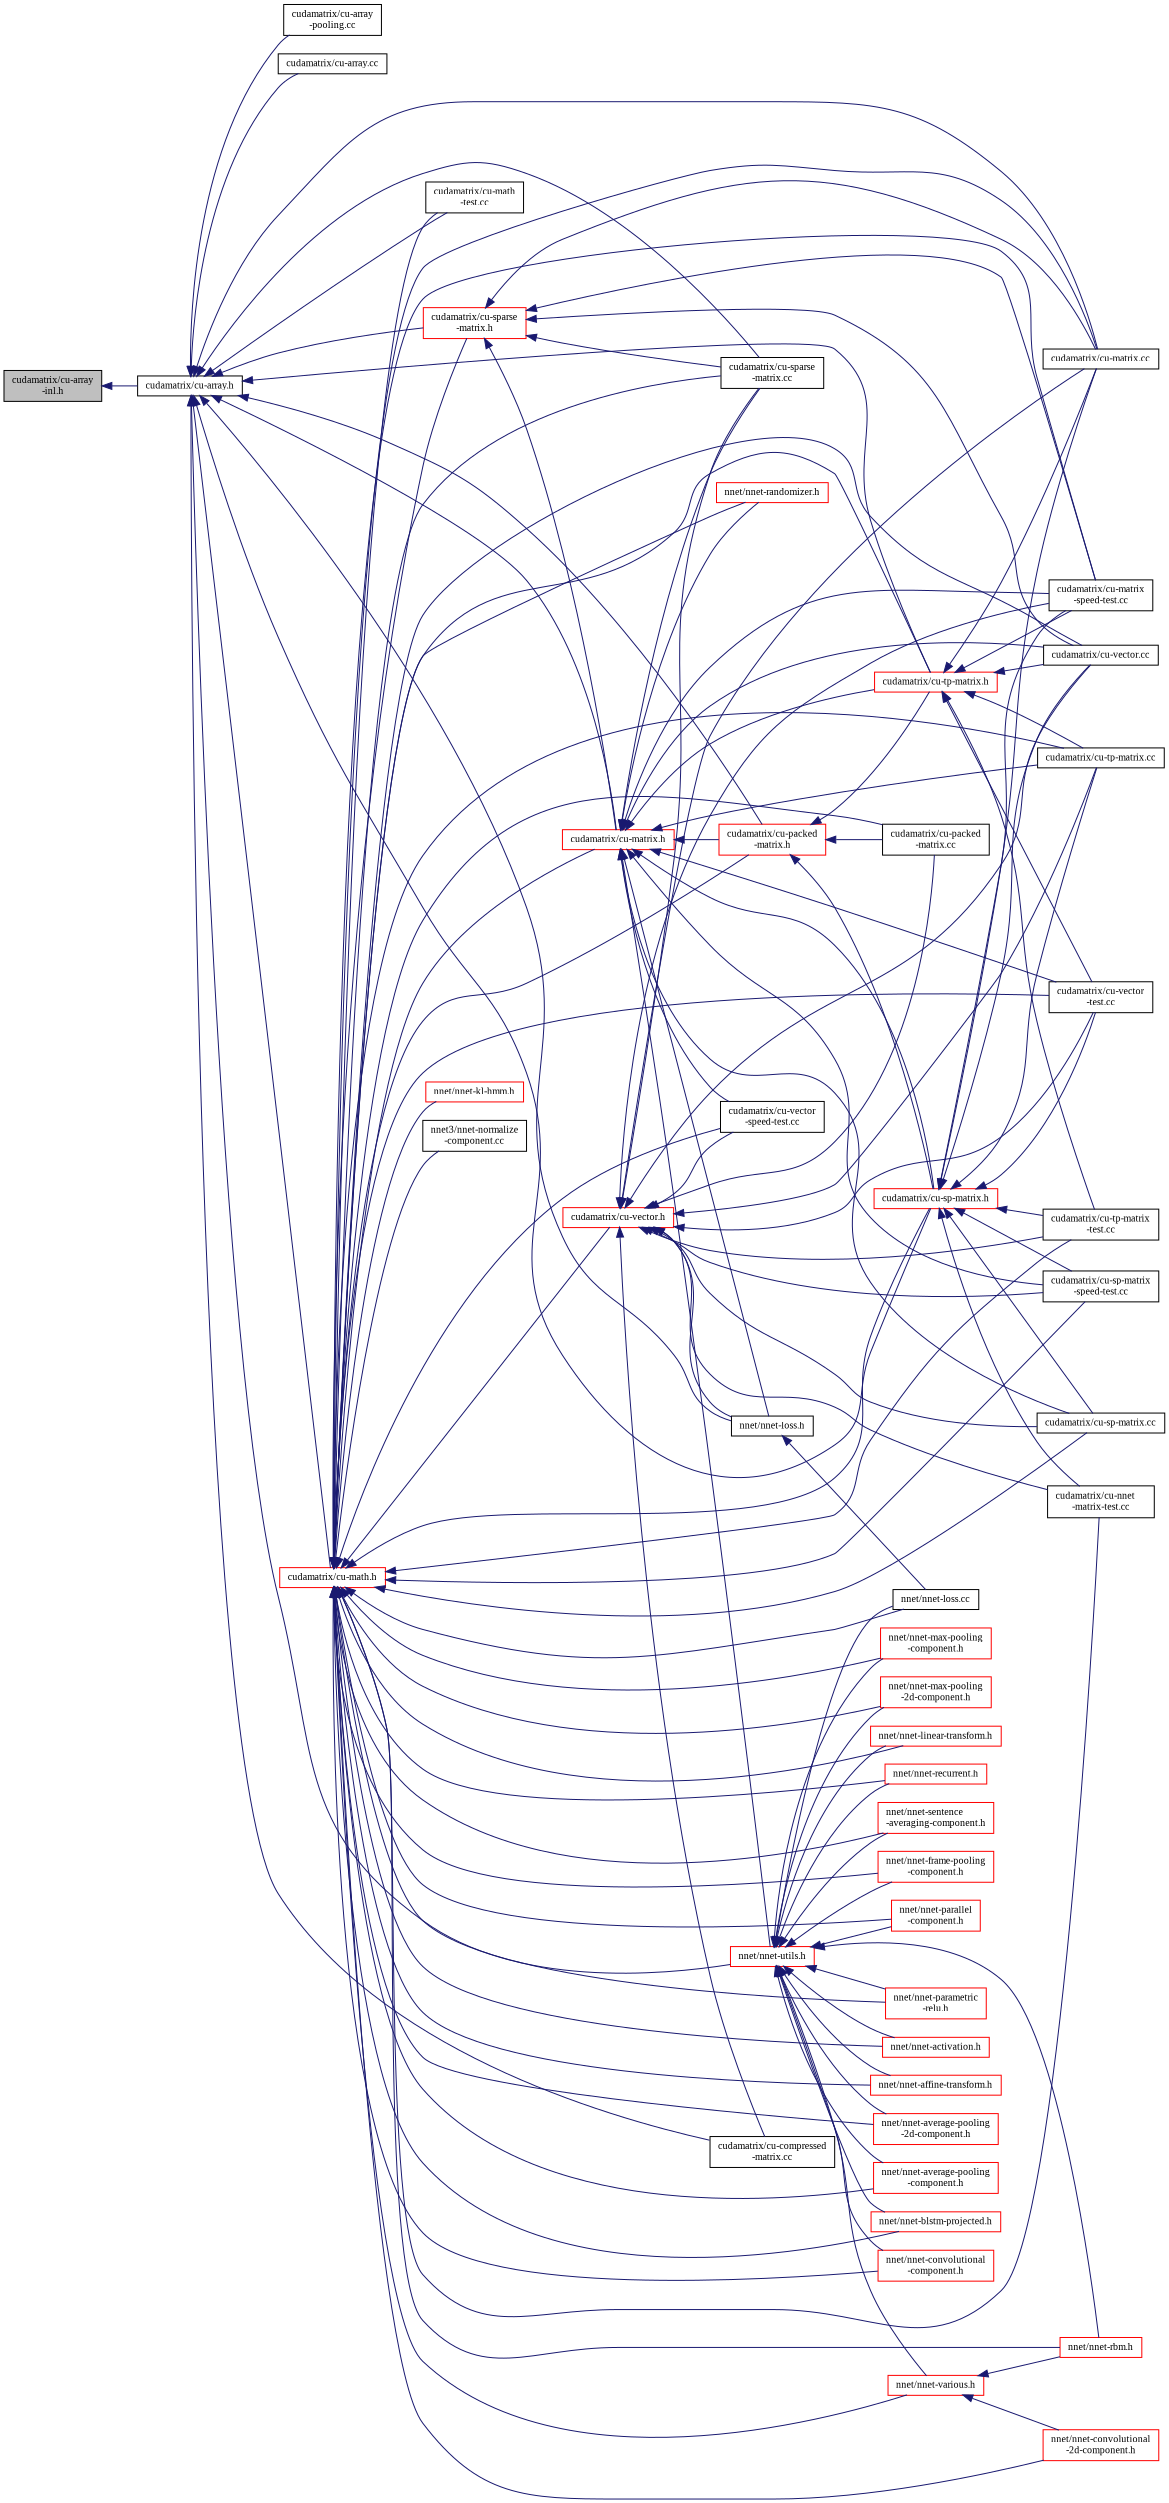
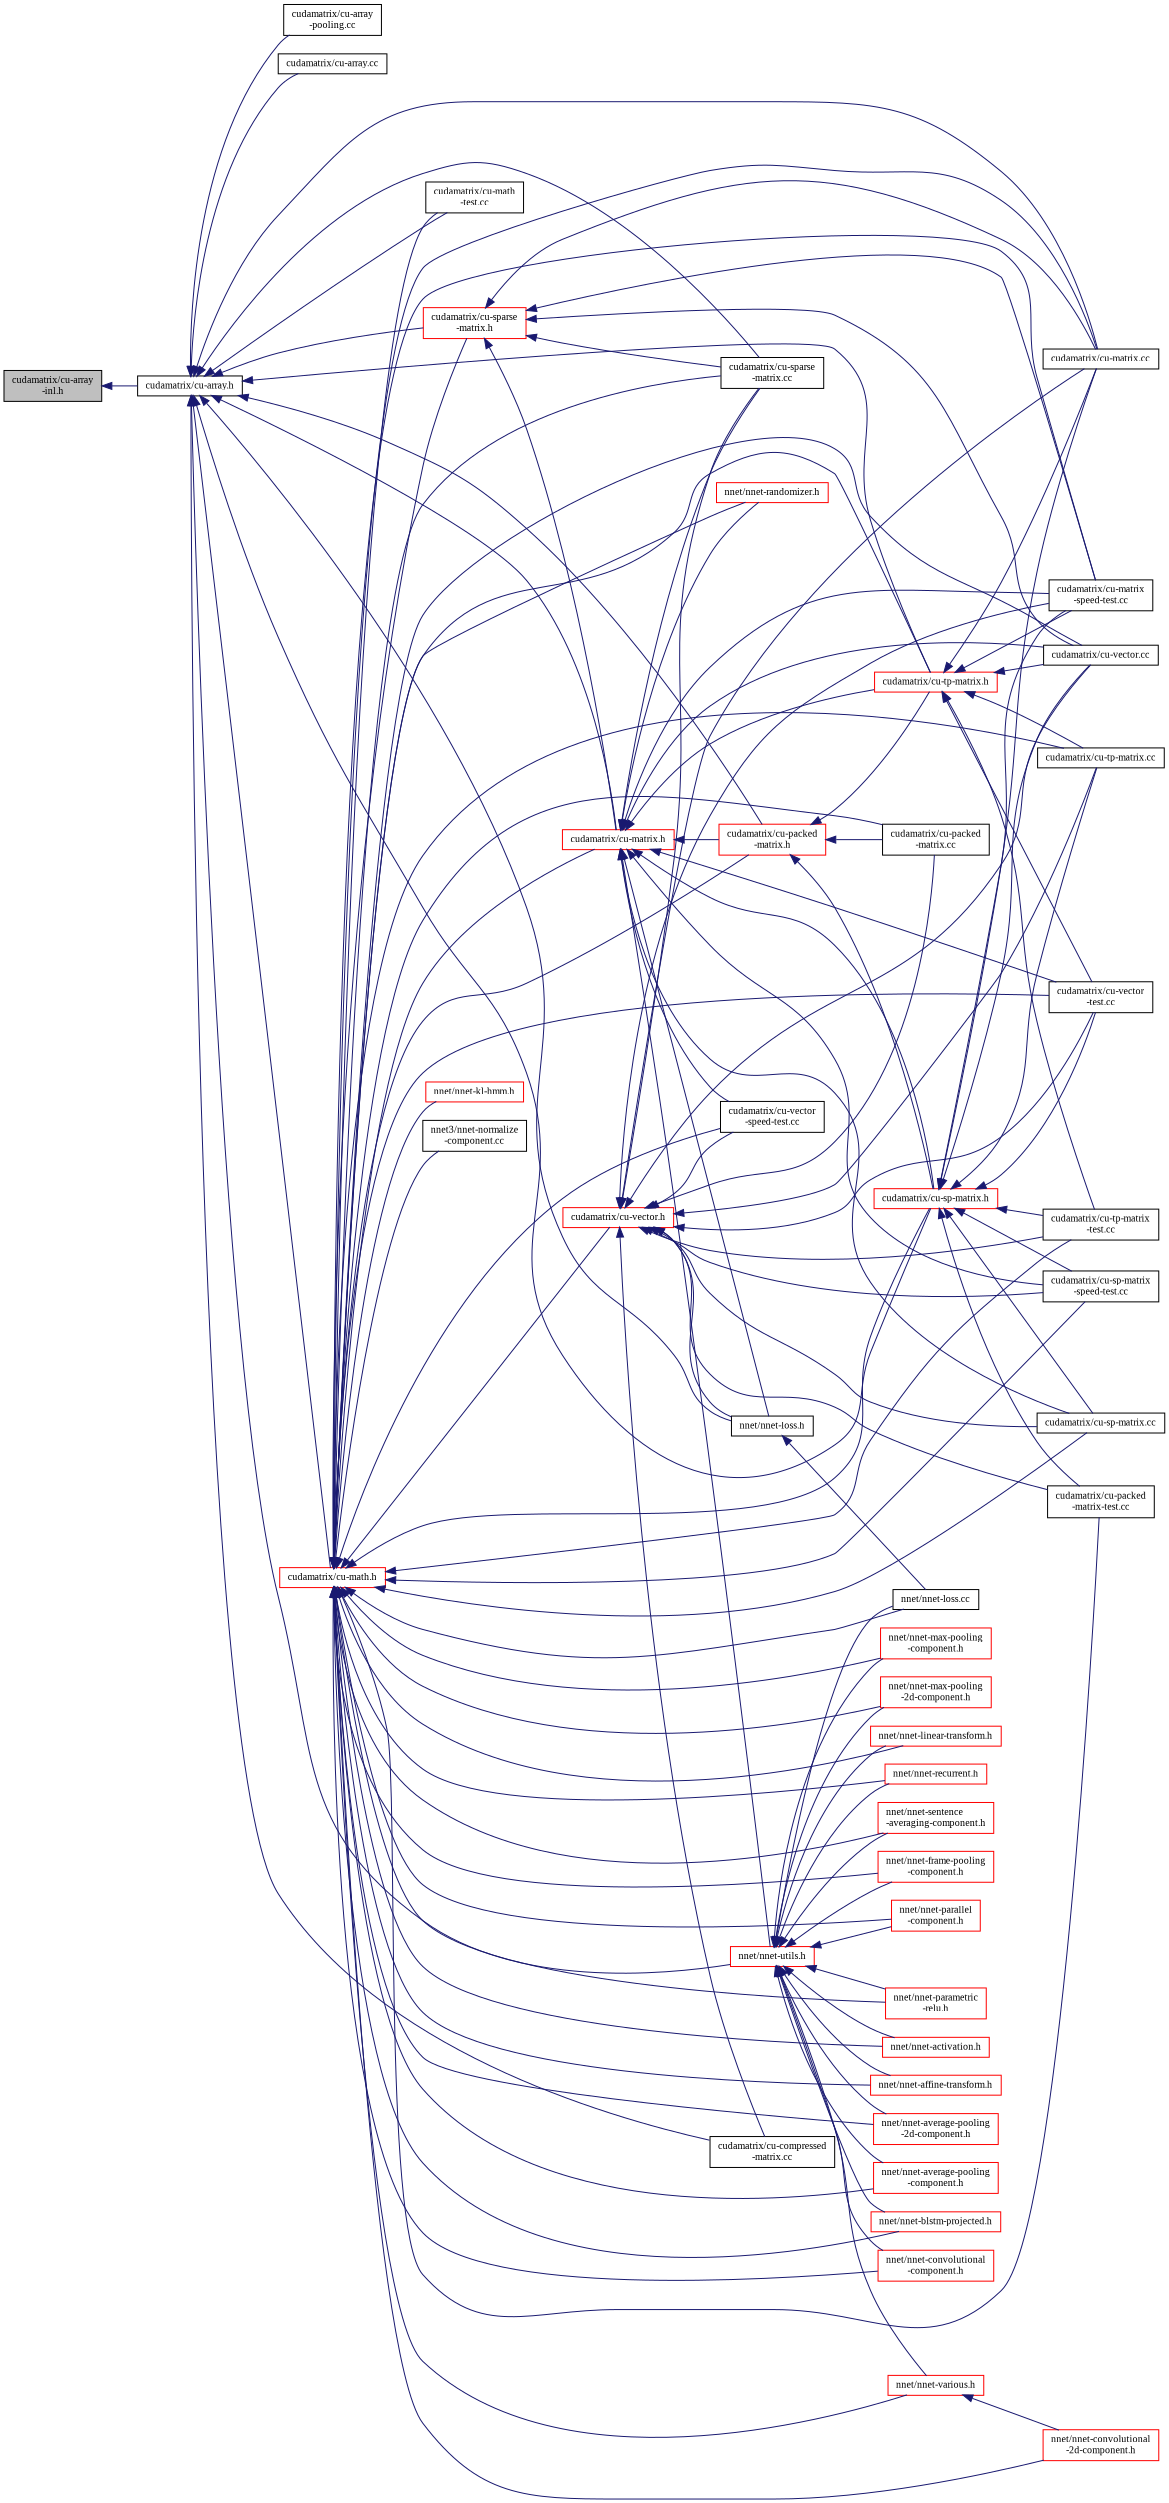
(839, 793) -> none
(1101, 1502) -> (1101, 1502)
(1101, 2347) -> none
